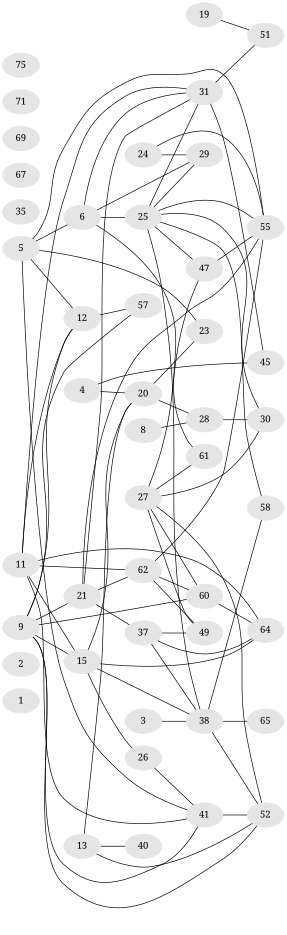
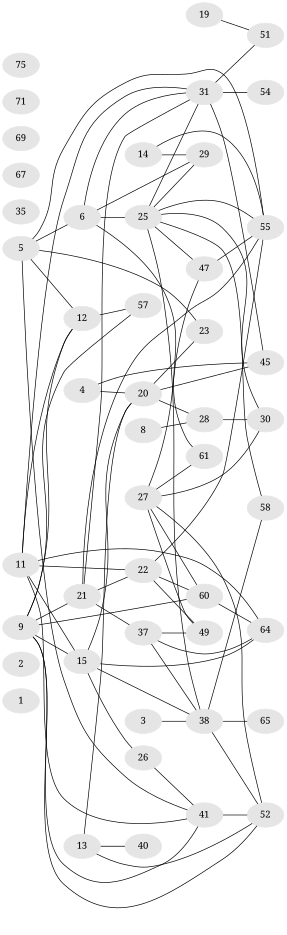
none -> (266, 92)
(143, 155) -> (143, 155)
none -> (204, 378)
(143, 570) -> (143, 570)
